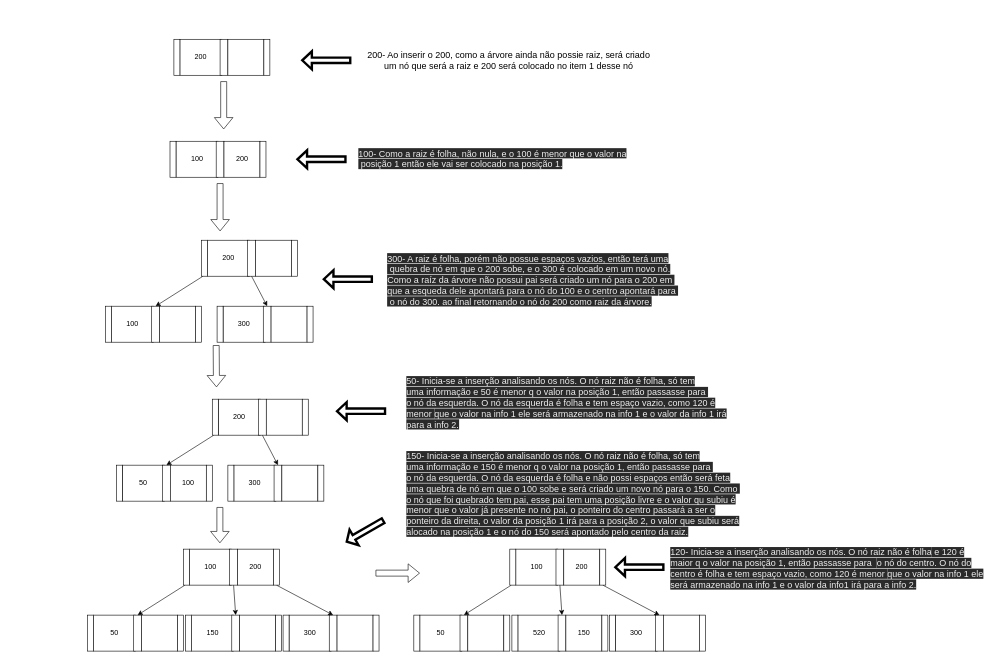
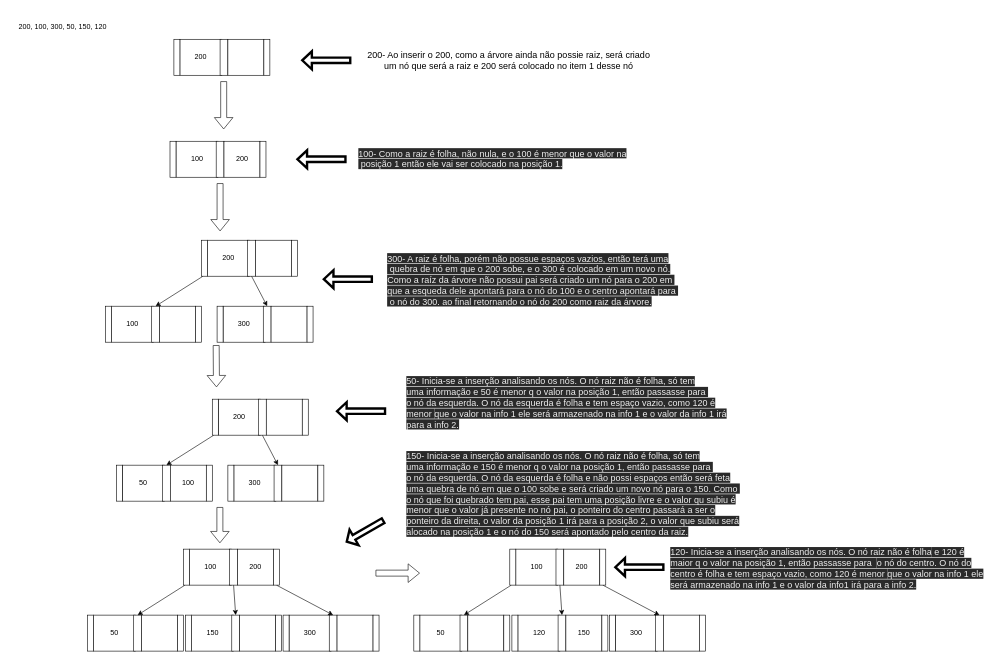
none -> (63, 27)
(539, 633) -> (539, 633)
